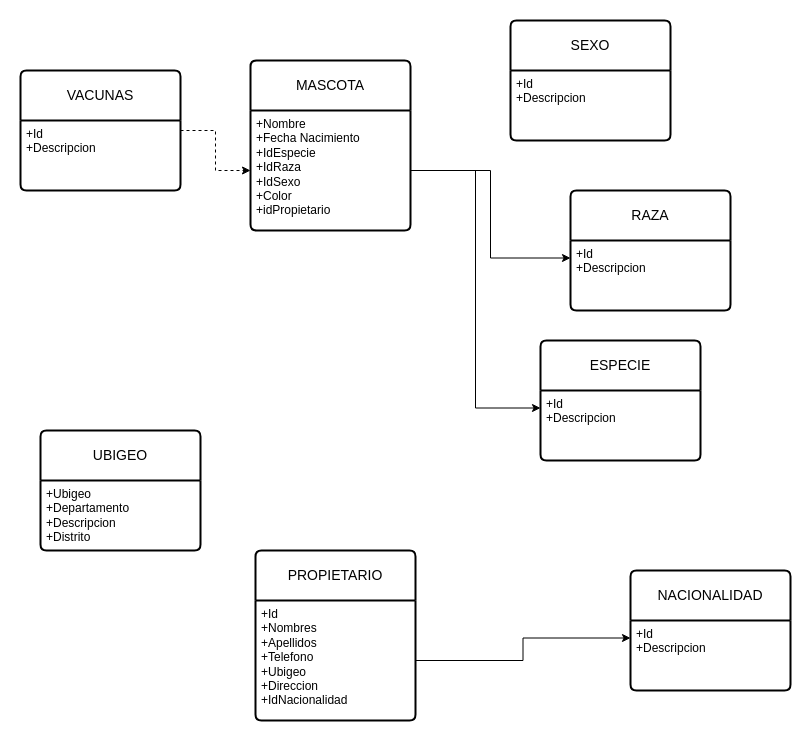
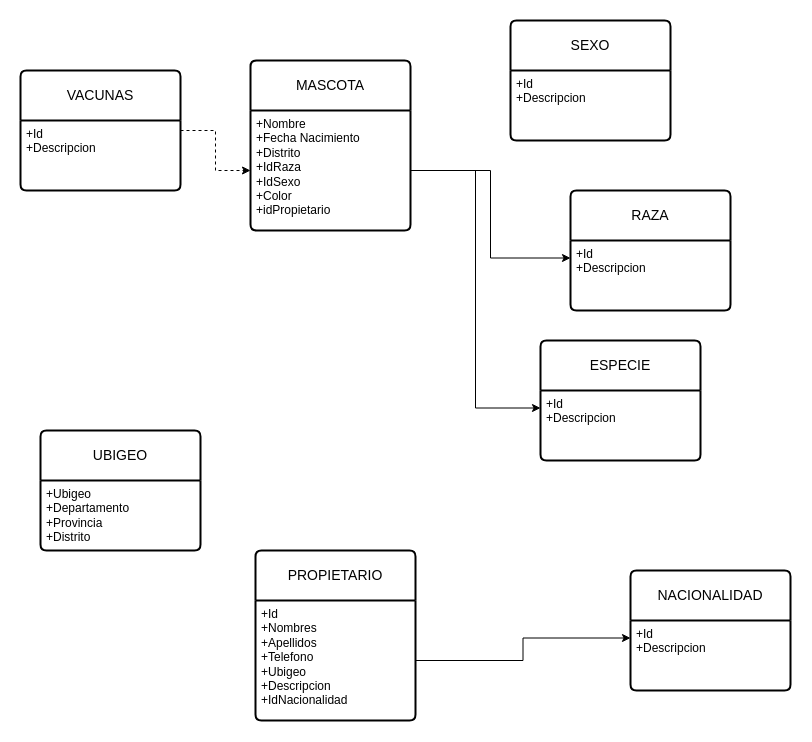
(309, 168) -> (309, 168)
(90, 516) -> (90, 516)
(307, 658) -> (307, 658)
